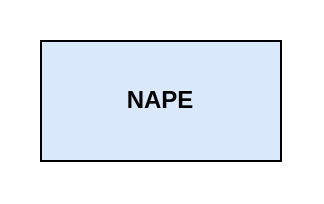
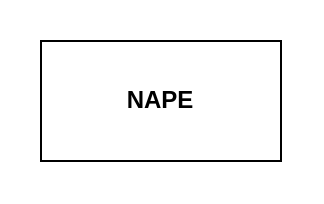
(161, 101) -> (161, 101)
